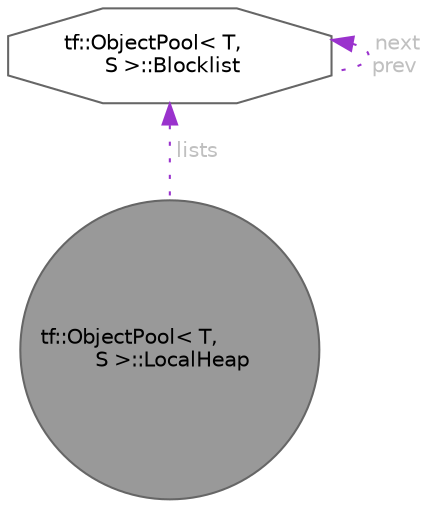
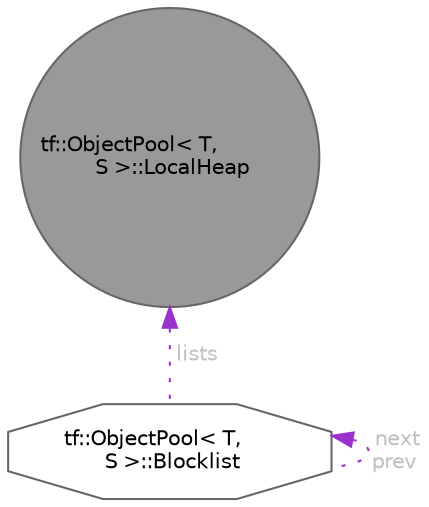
(170, 163) -> (170, 366)
